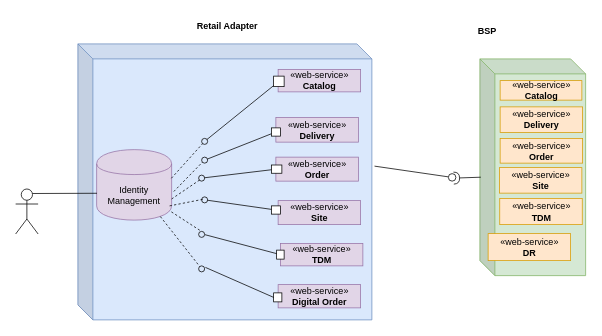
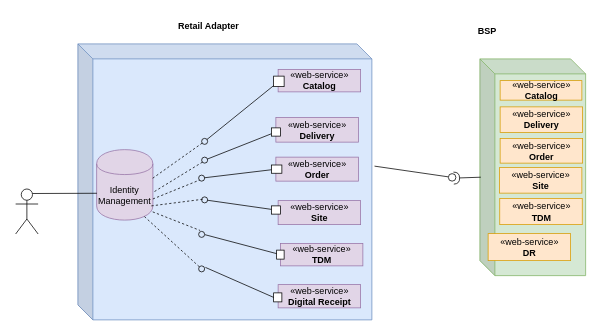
(227, 25) -> (209, 25)
(134, 185) -> (125, 185)
(320, 297) -> (320, 297)
